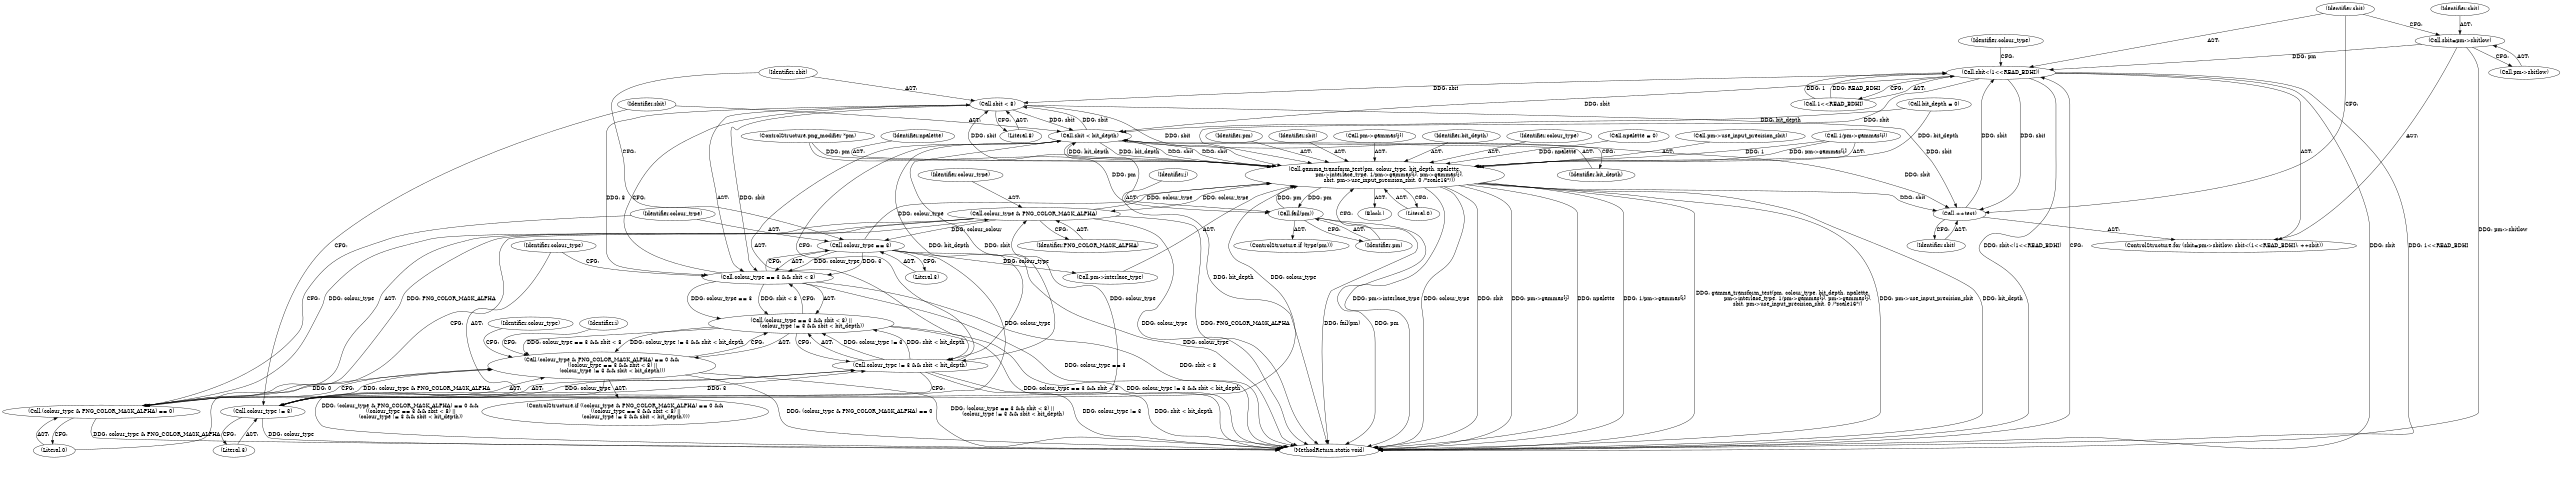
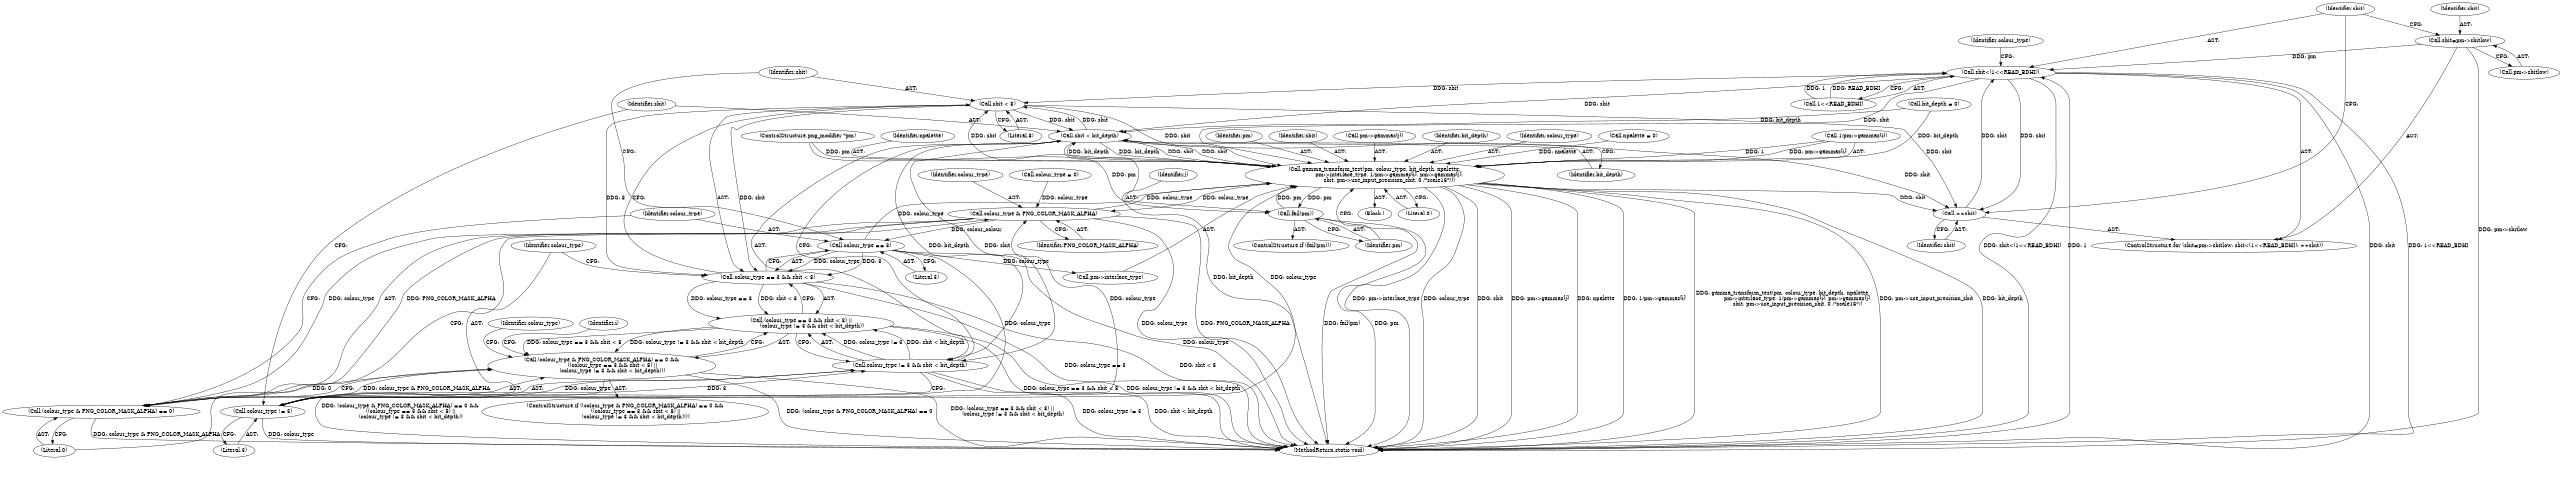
(1740, 136) -> none
none -> (1050, 175)
(1960, 214) -> (1960, 214)
(1291, 246) -> (1291, 246)
(2077, 246) -> (2077, 246)
